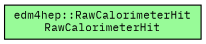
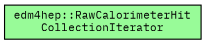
(103, 22) -> (103, 22)
